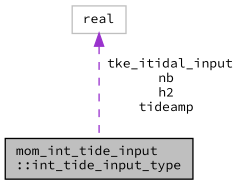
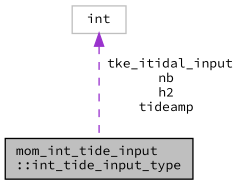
(99, 20) -> (99, 20)
